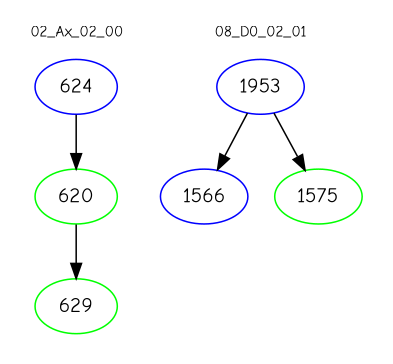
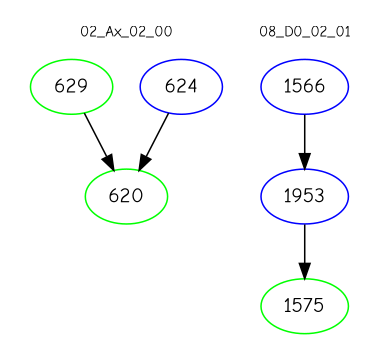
(236, 135) -> (305, 134)
(76, 244) -> (96, 135)
